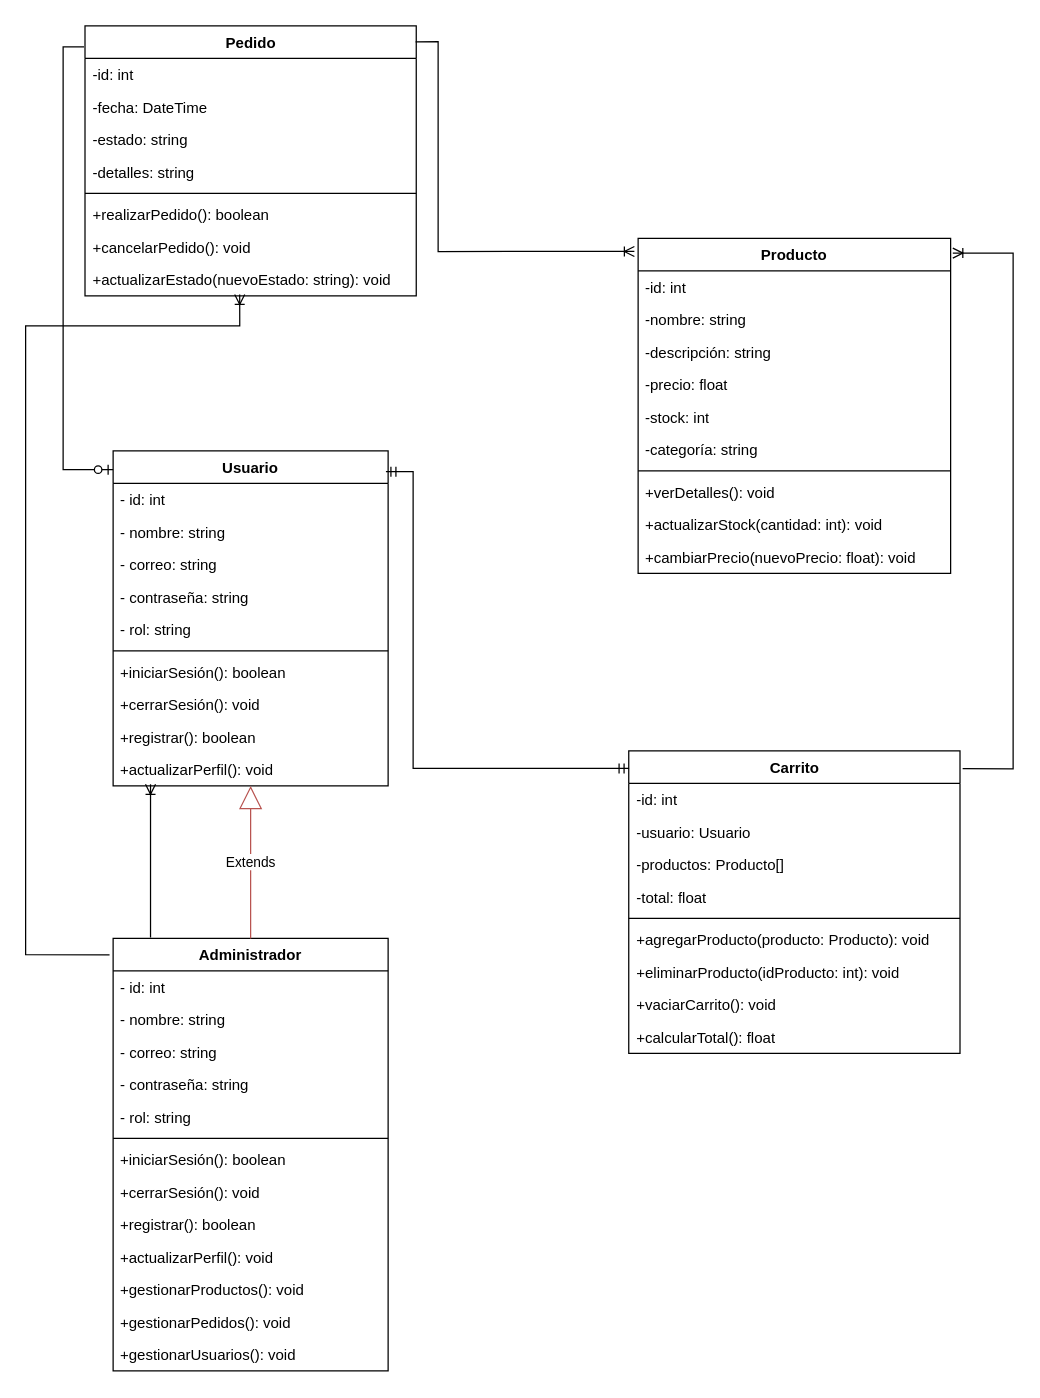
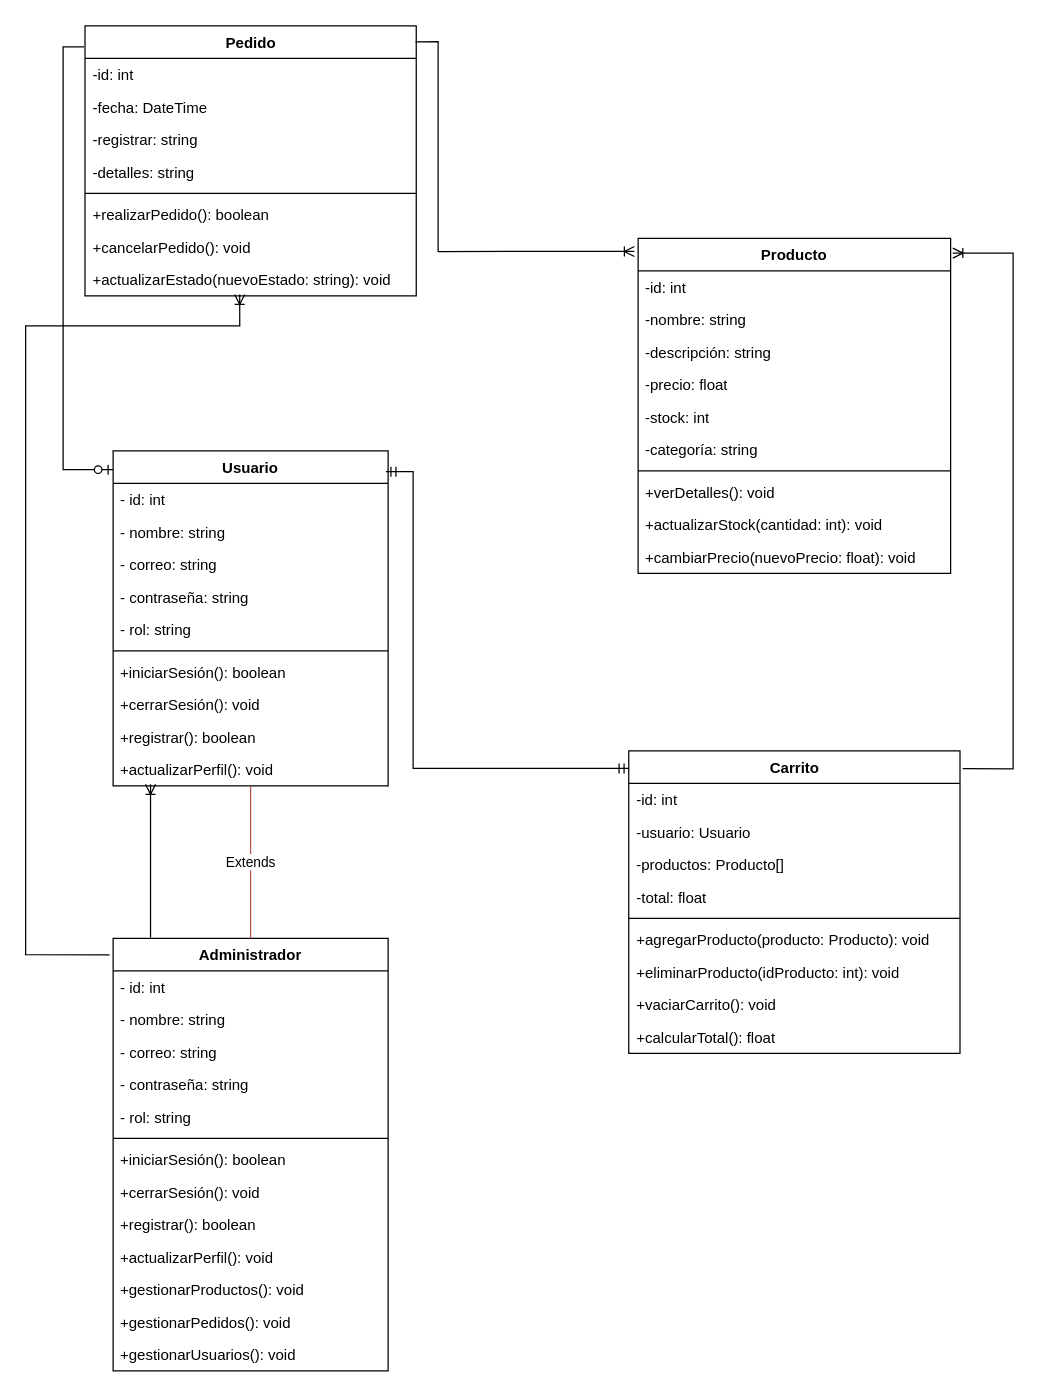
(150, 141) -> (161, 141)
(251, 809) -> (251, 799)
